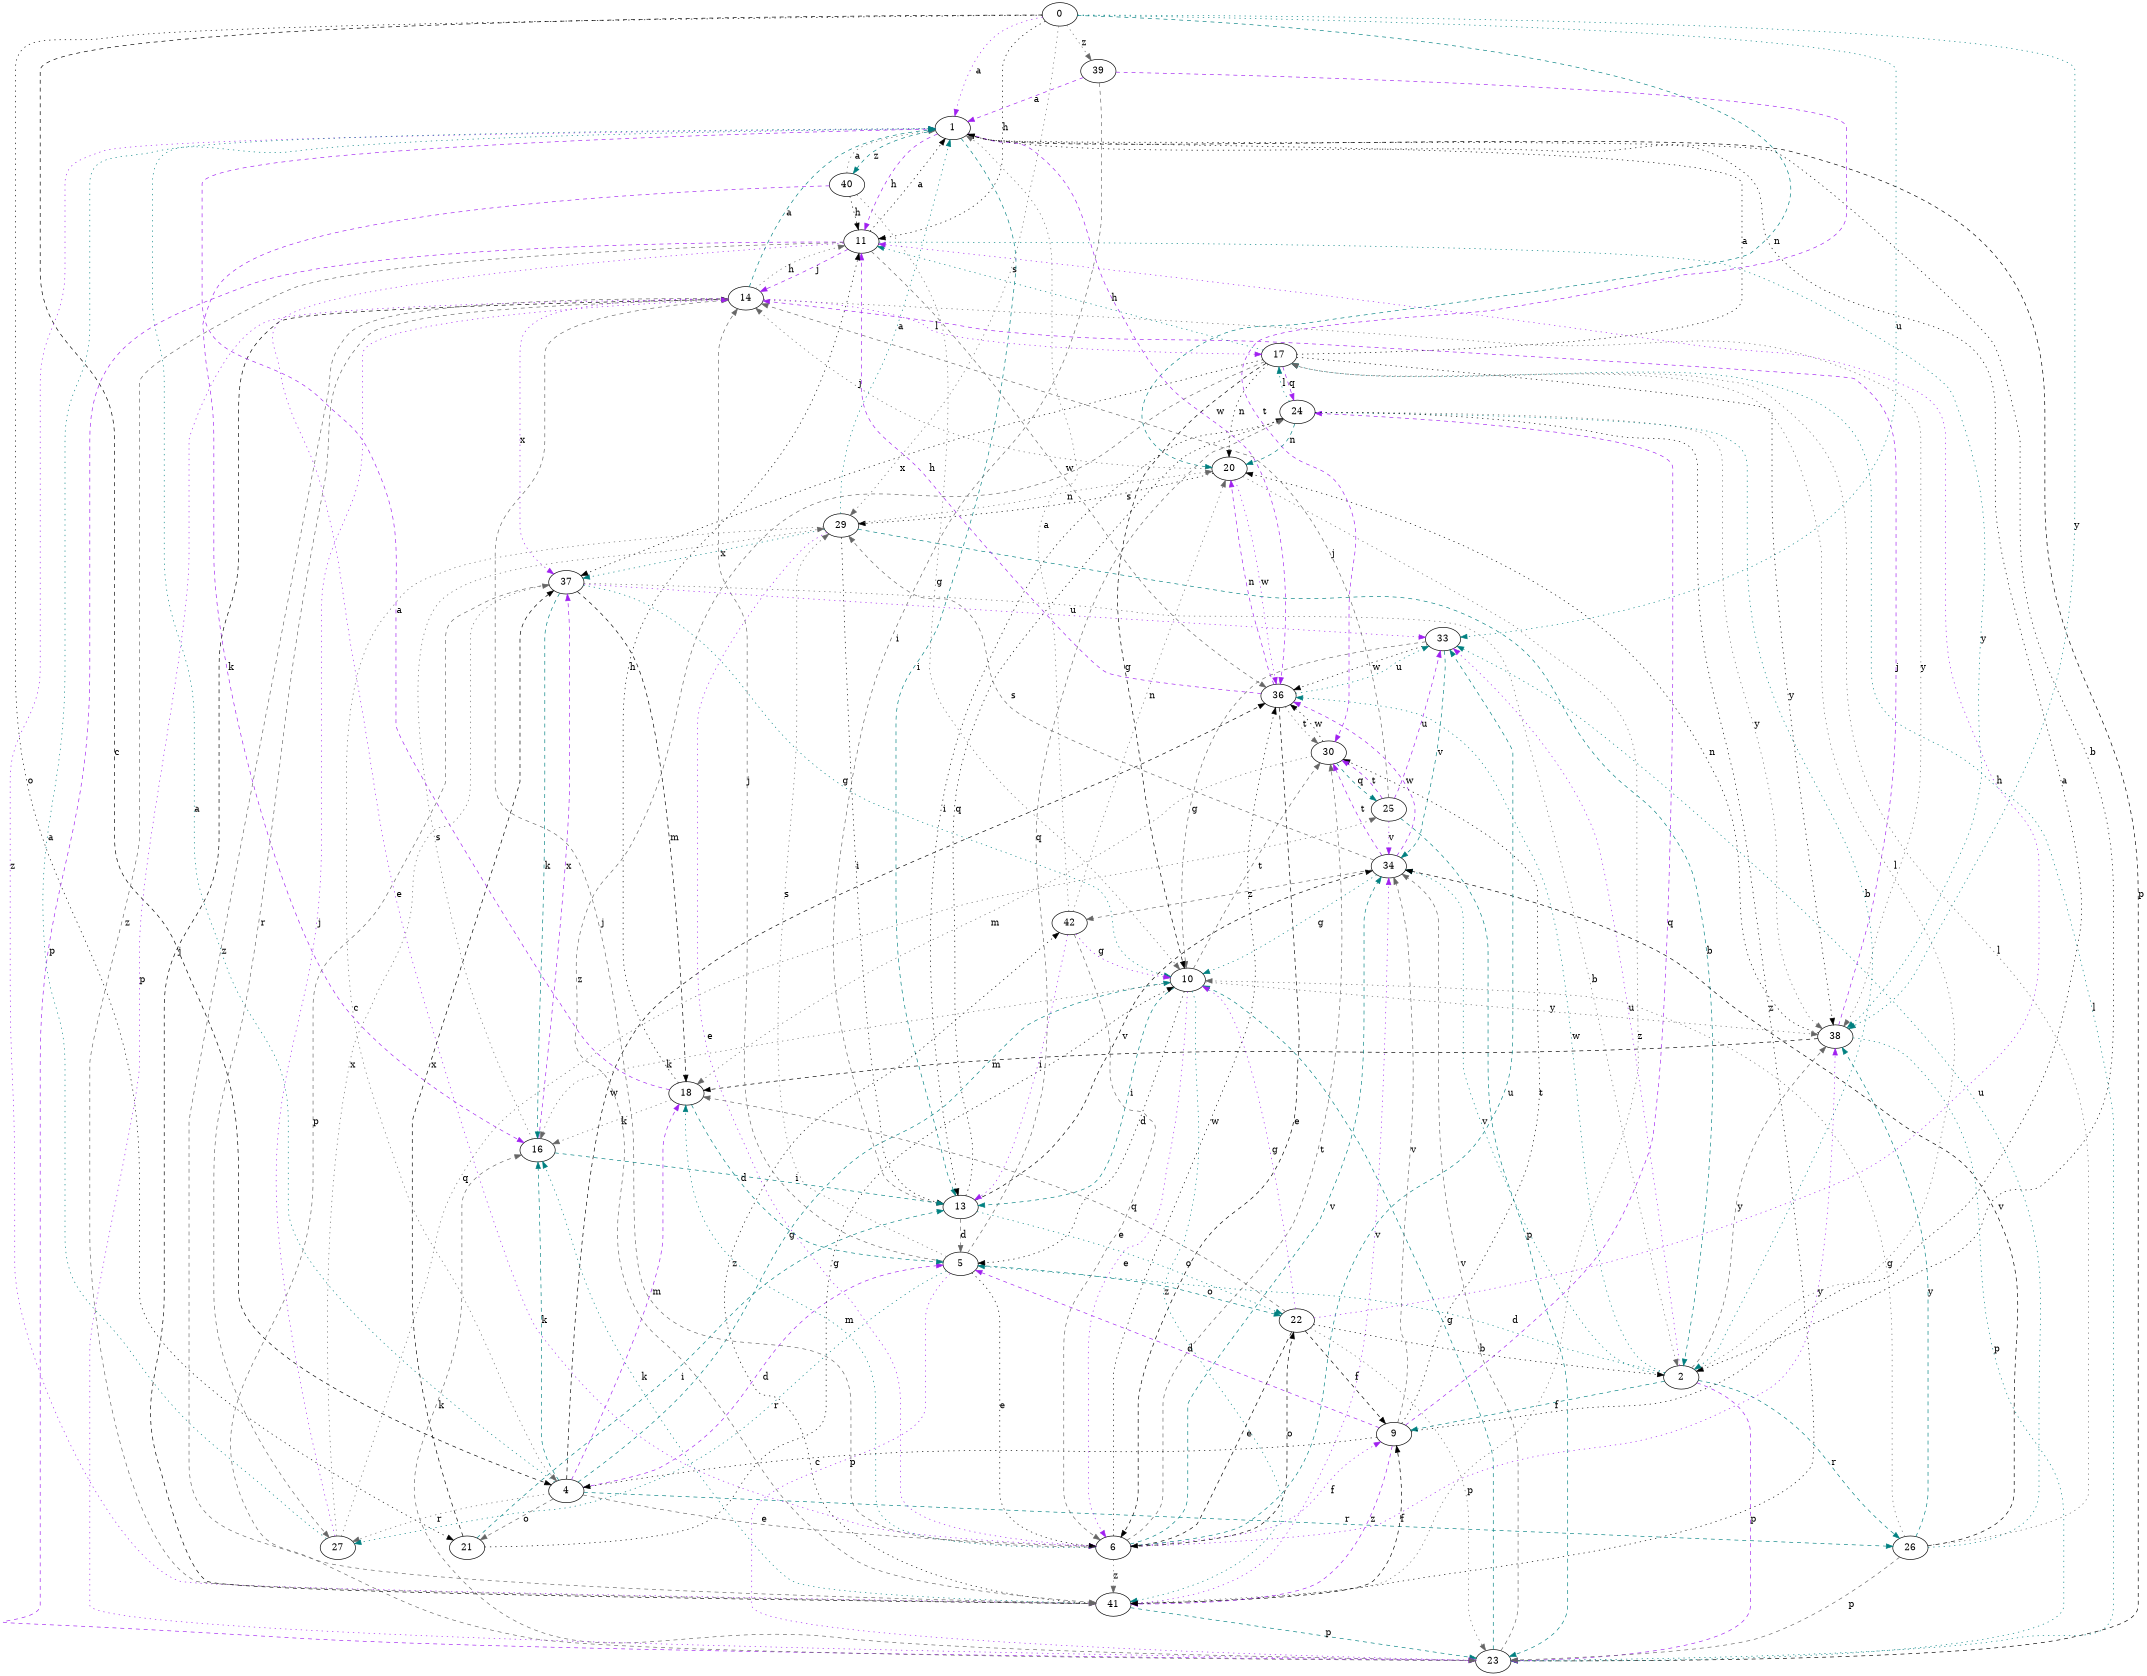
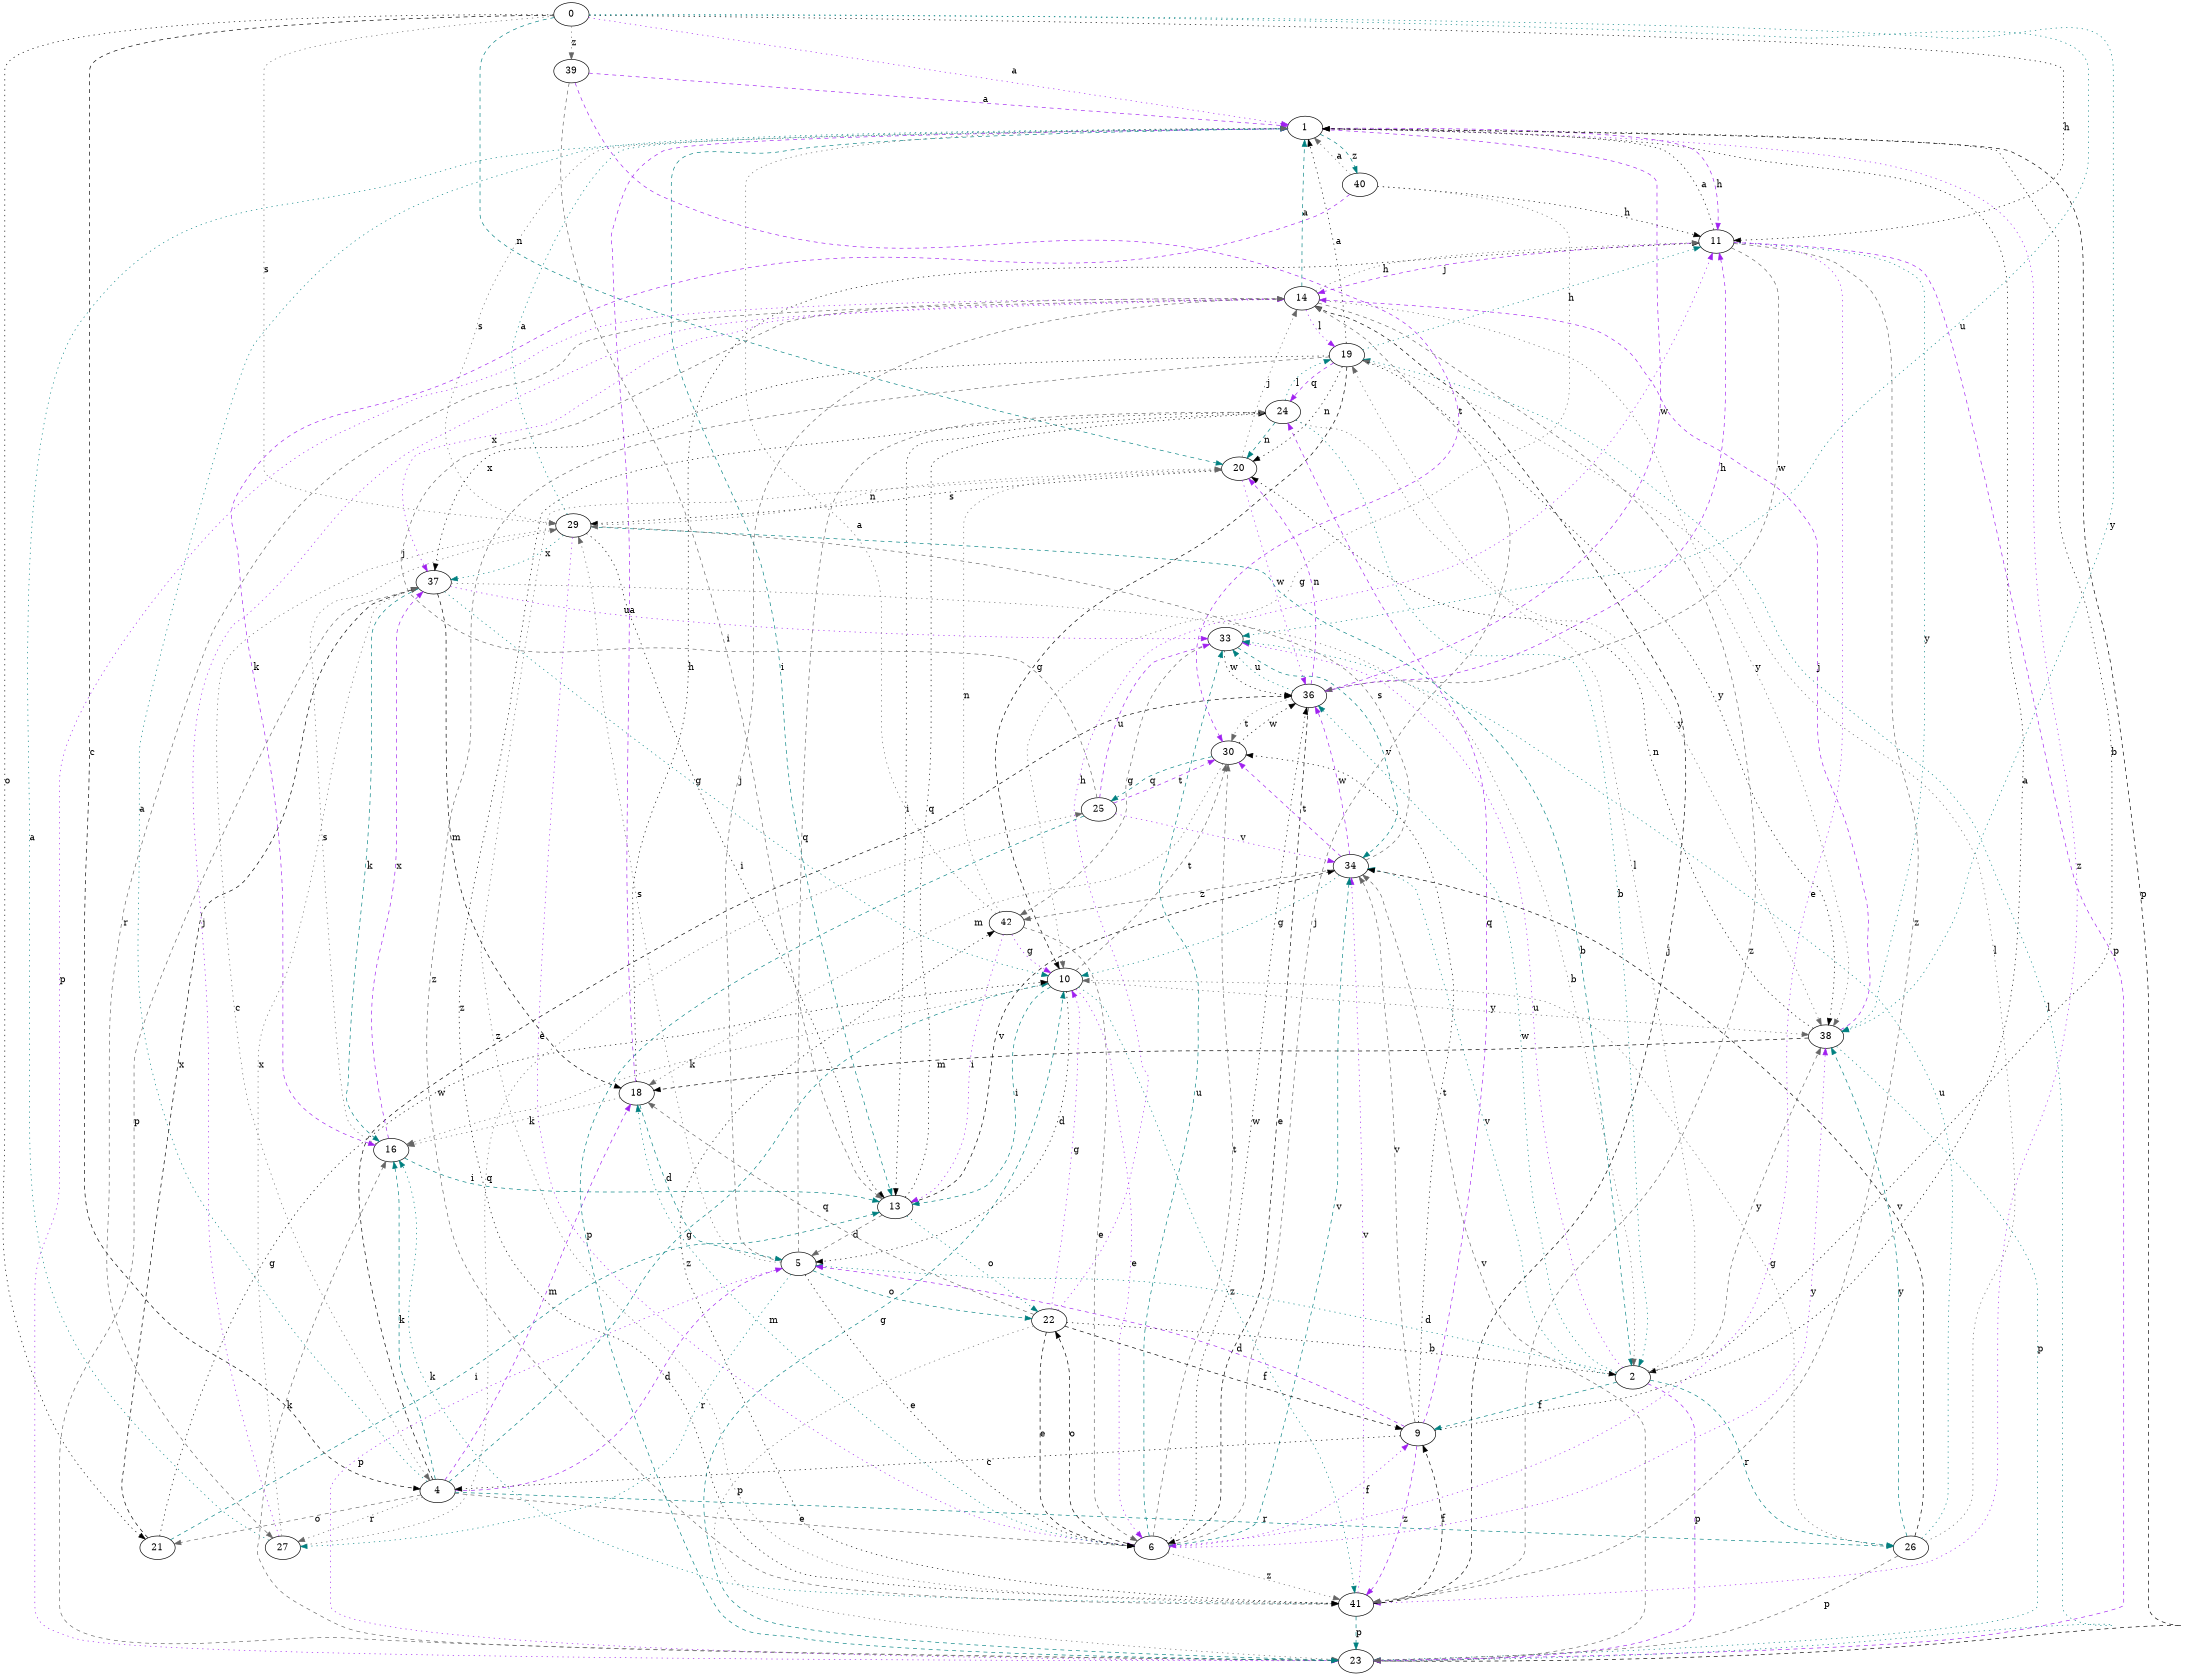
none -> (589, 157)
(1279, 355) -> (1347, 355)
(1213, 741) -> (1126, 784)
